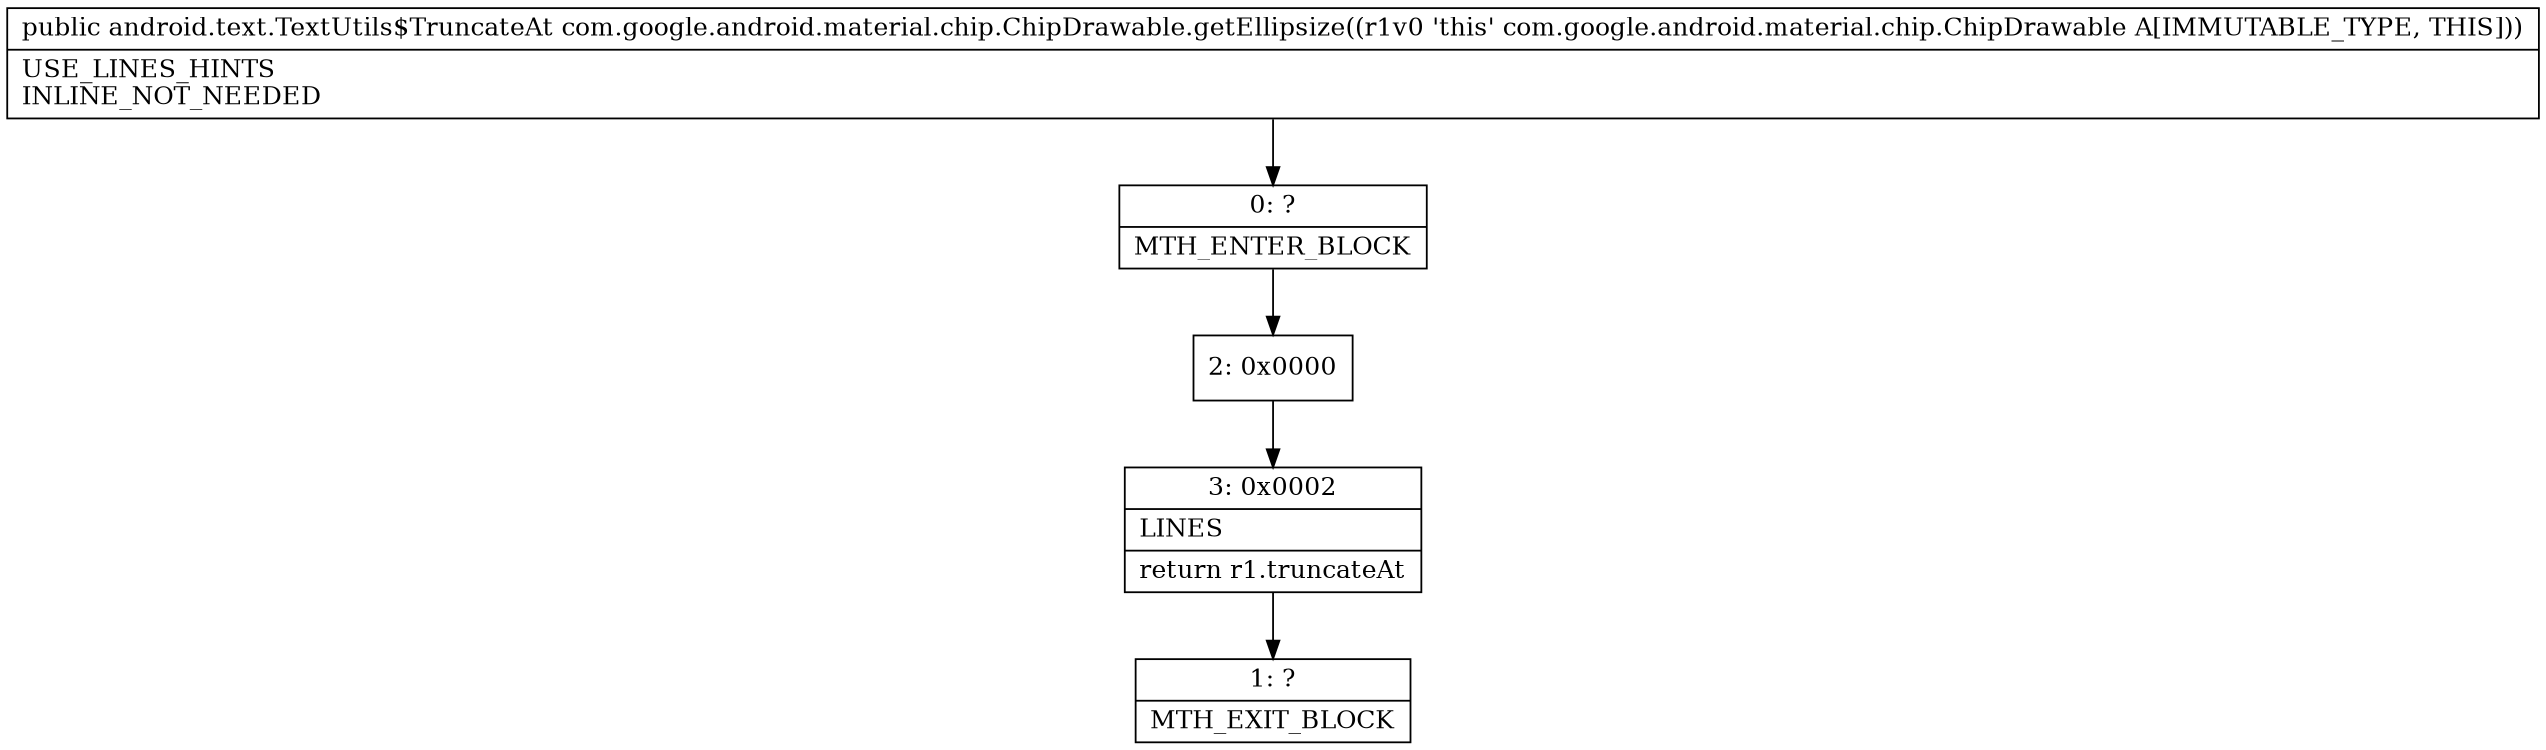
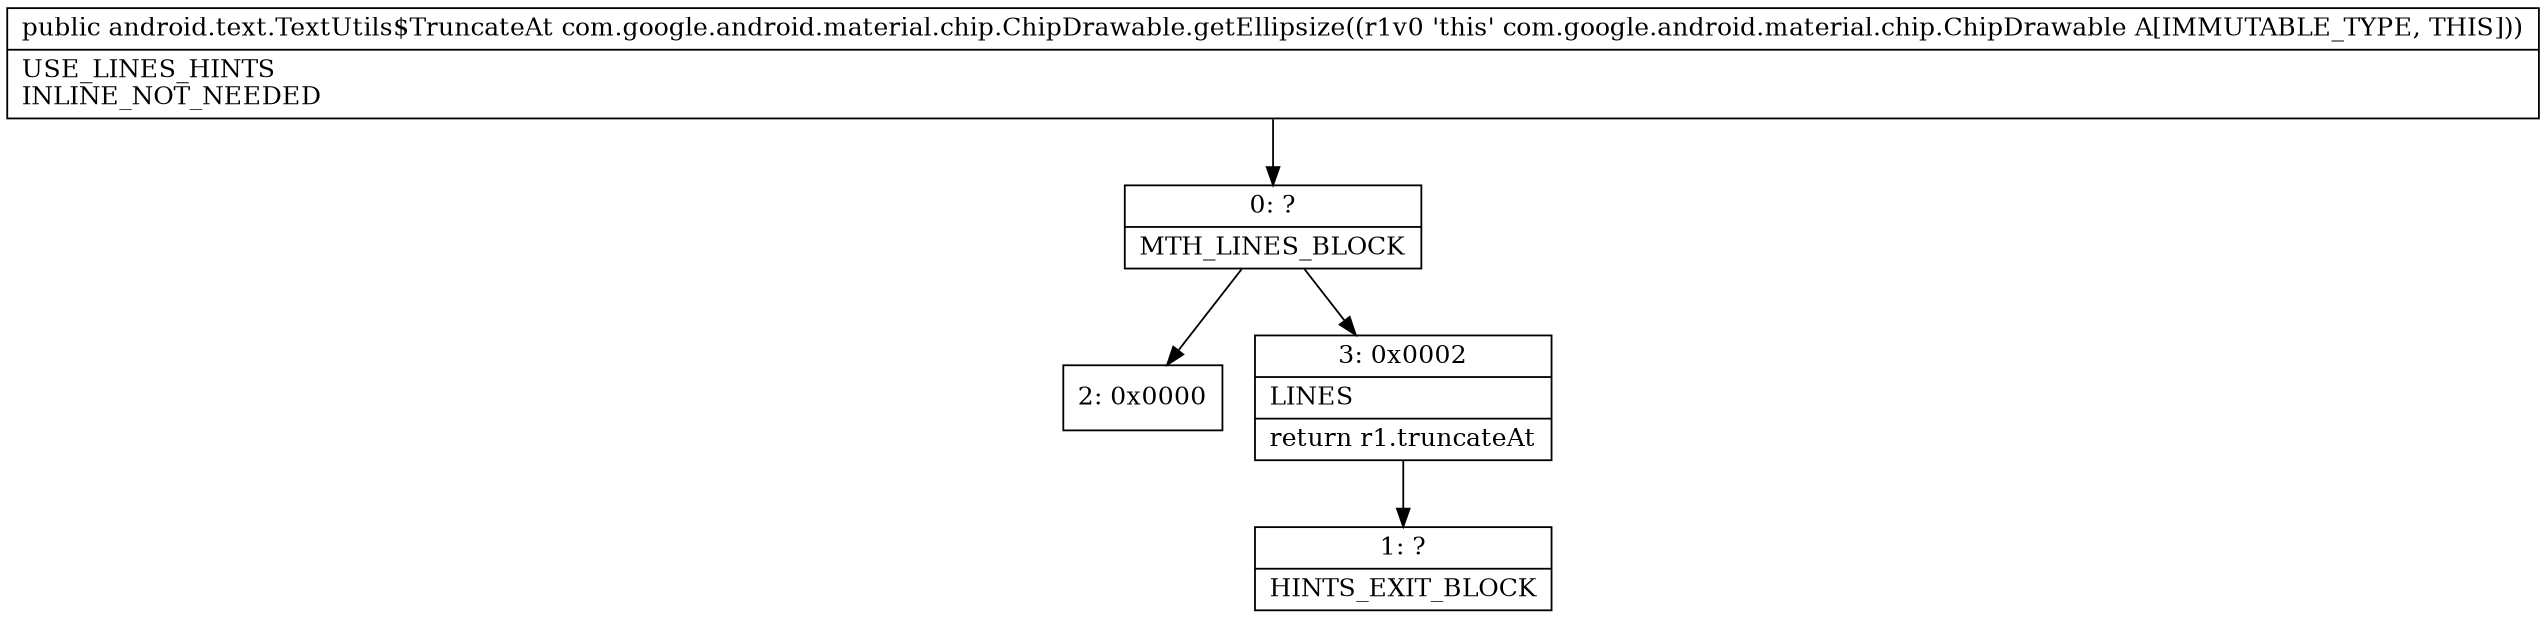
(1273, 247) -> (1273, 247)
(1273, 425) -> (1324, 295)
(1273, 721) -> (1403, 589)
